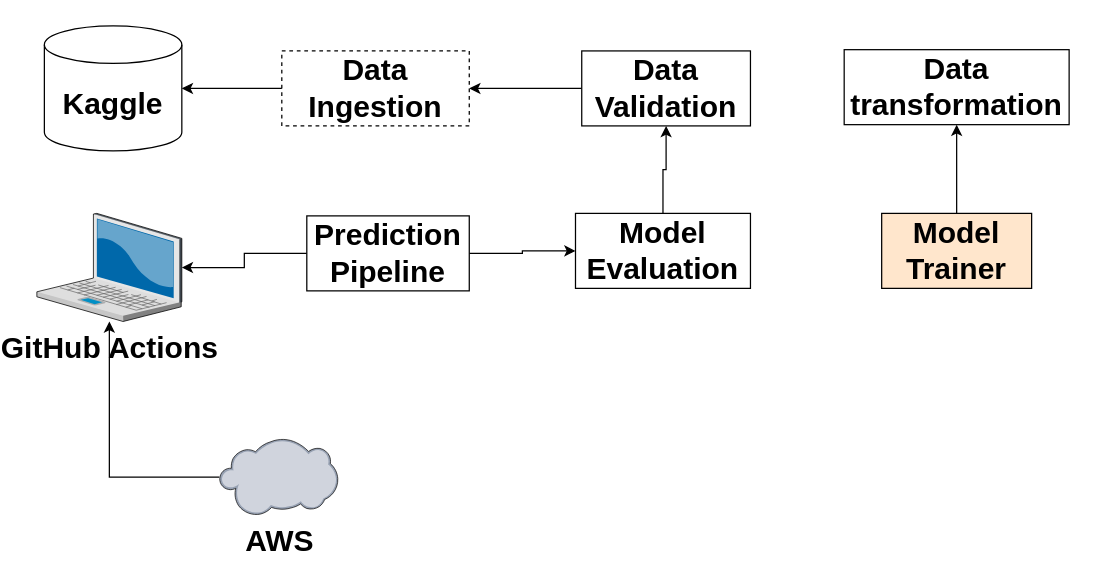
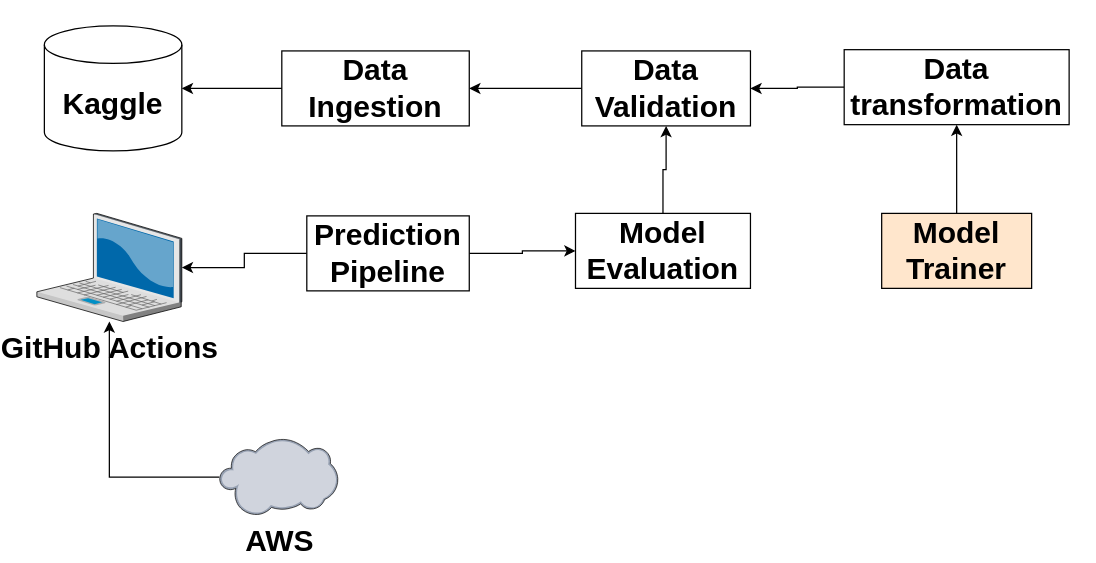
none -> (802, 87)
(376, 88) -> (376, 88)
